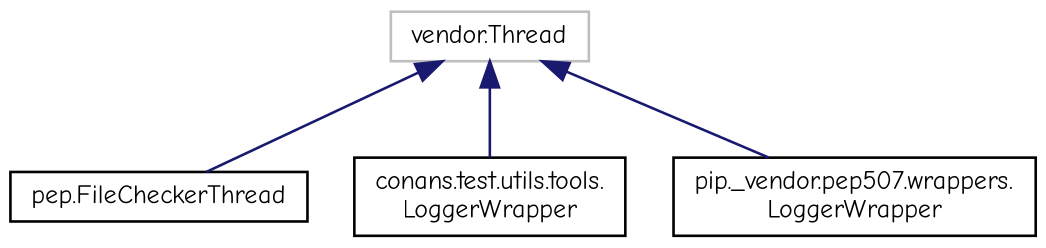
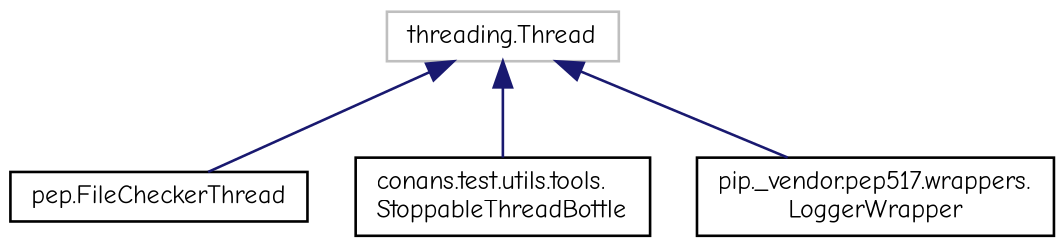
(490, 36) -> (503, 36)
(490, 197) -> (503, 197)
(855, 197) -> (875, 197)
